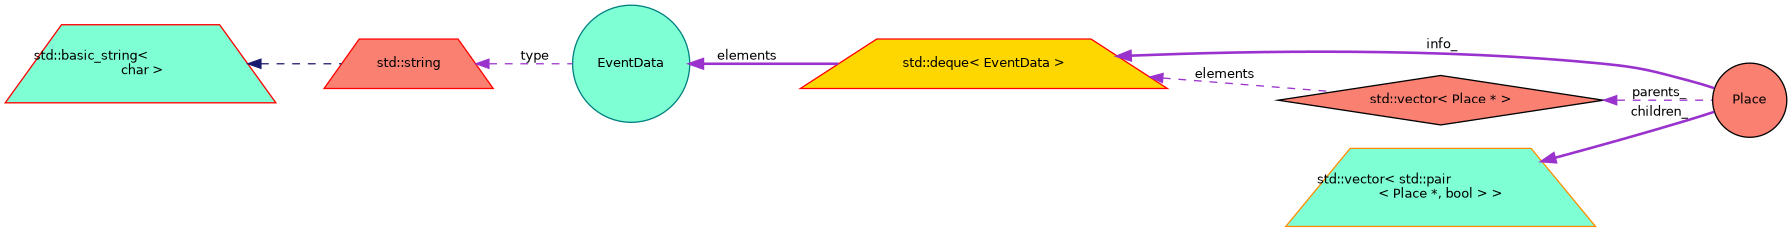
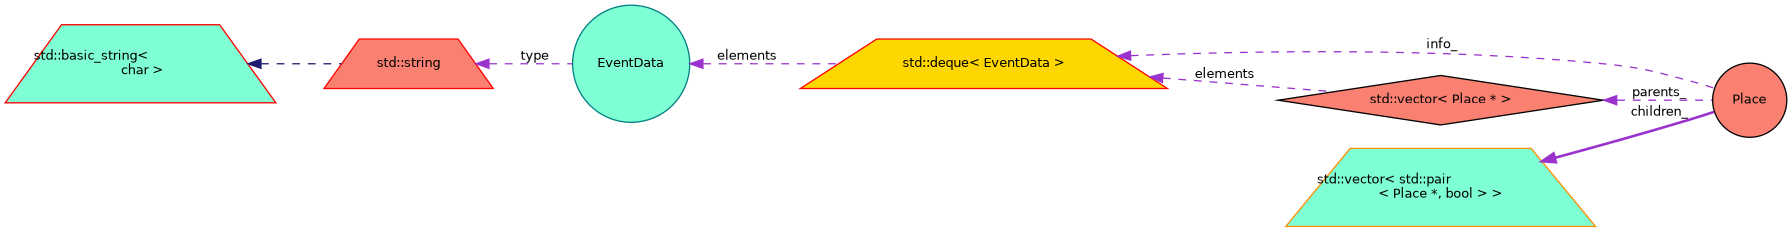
(1424, 53) -> (1424, 53)
(771, 64) -> (771, 64)
